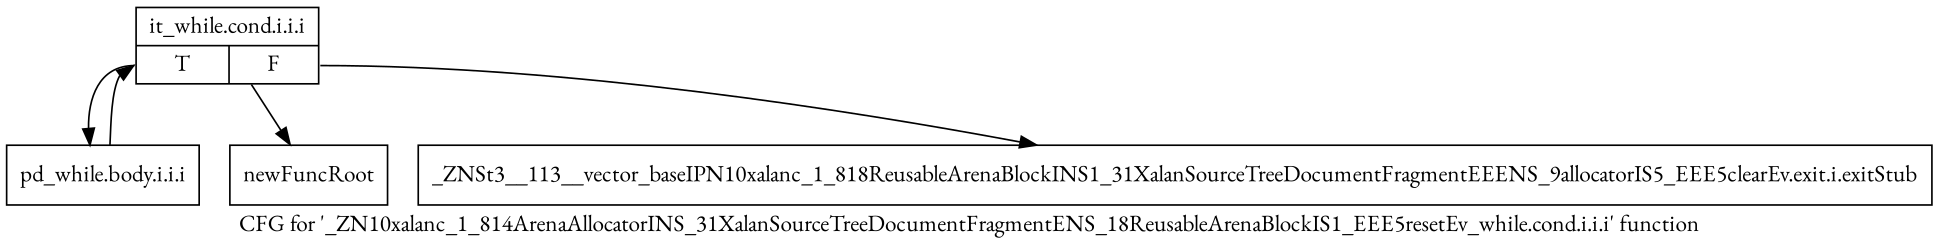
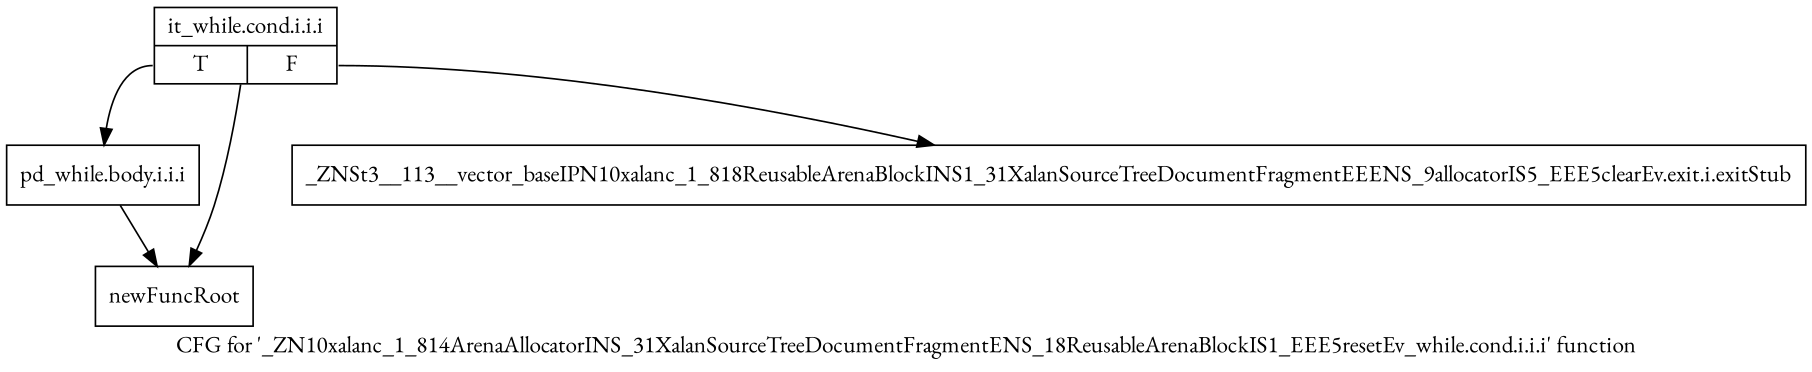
(112, 110) -> (134, 229)
